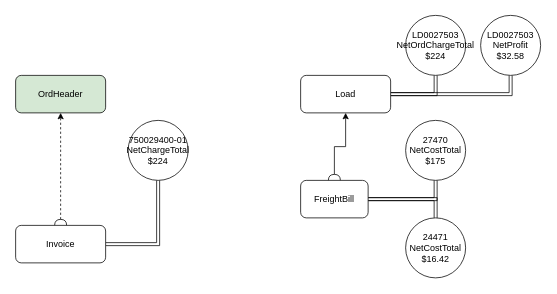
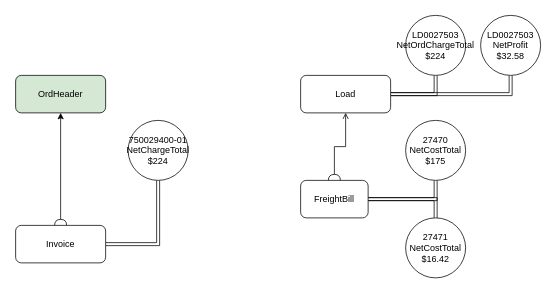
(345, 119) -> (345, 118)
(60, 168) -> (60, 168)
(435, 248) -> (435, 248)
